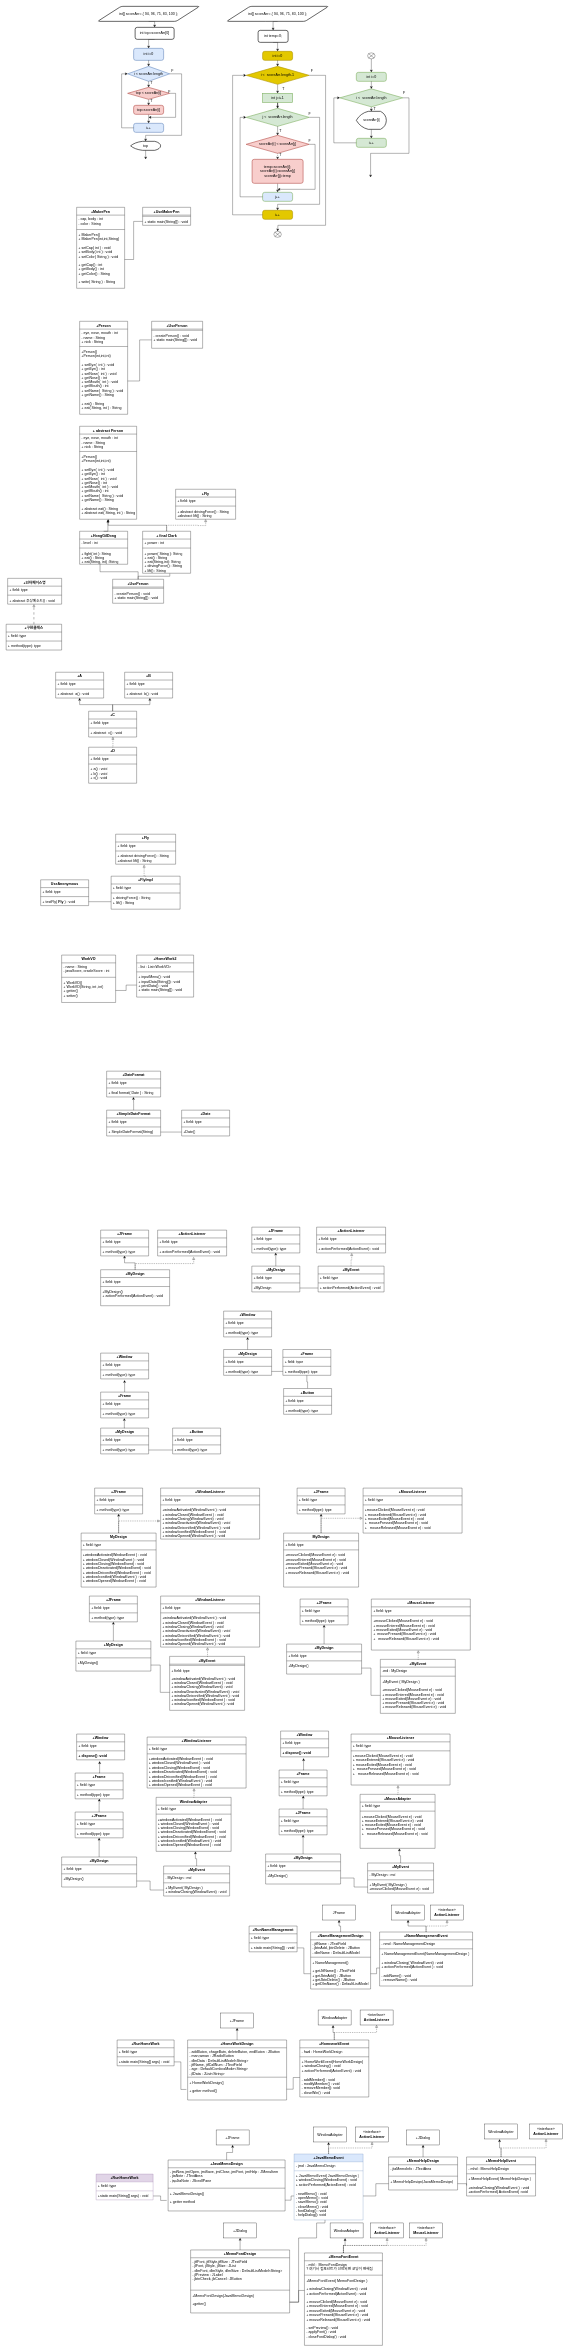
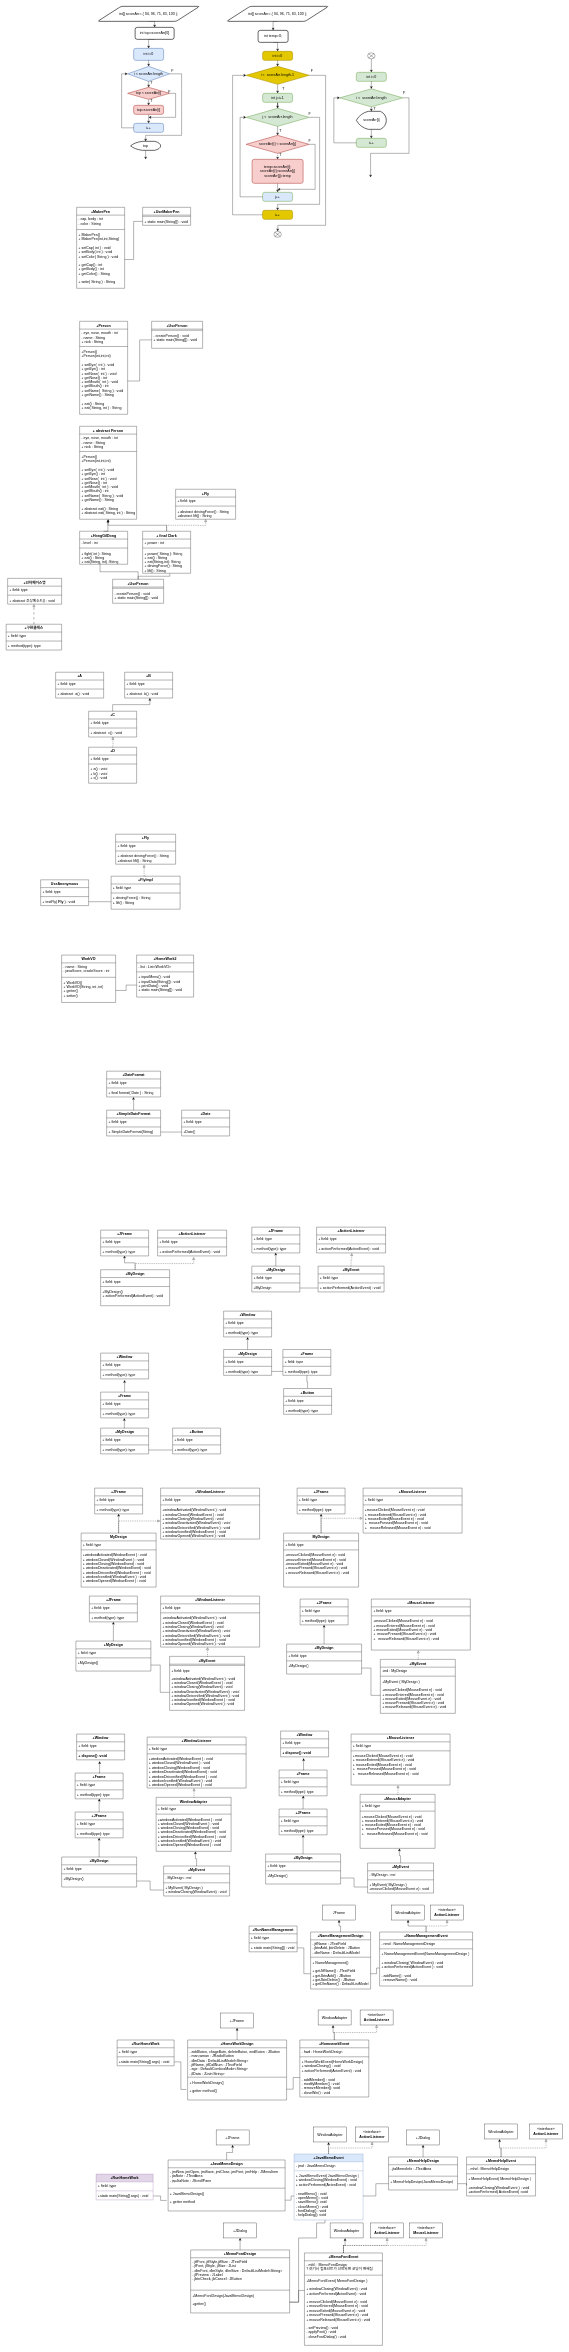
(278, 98) -> (278, 98)
(80, 701) -> none
